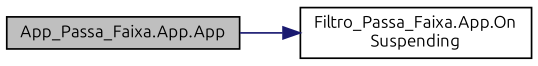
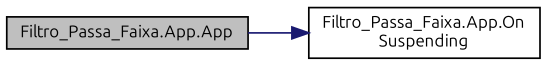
(123, 33) -> (127, 33)
